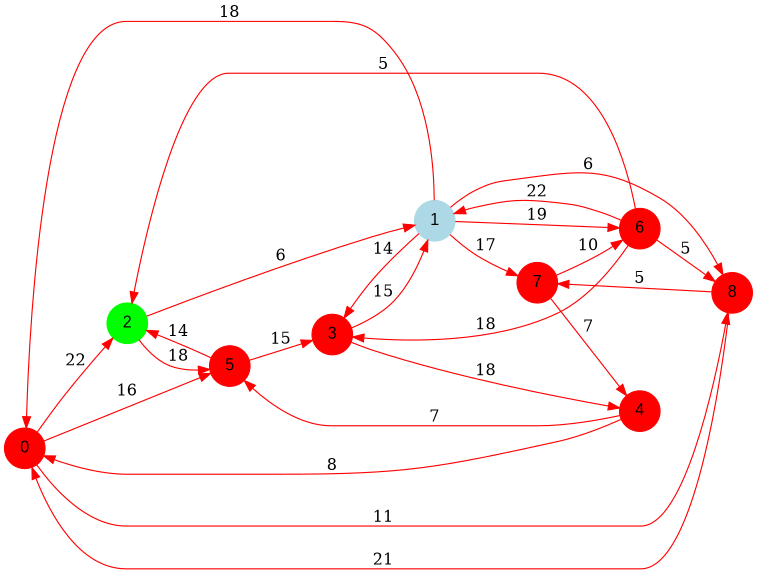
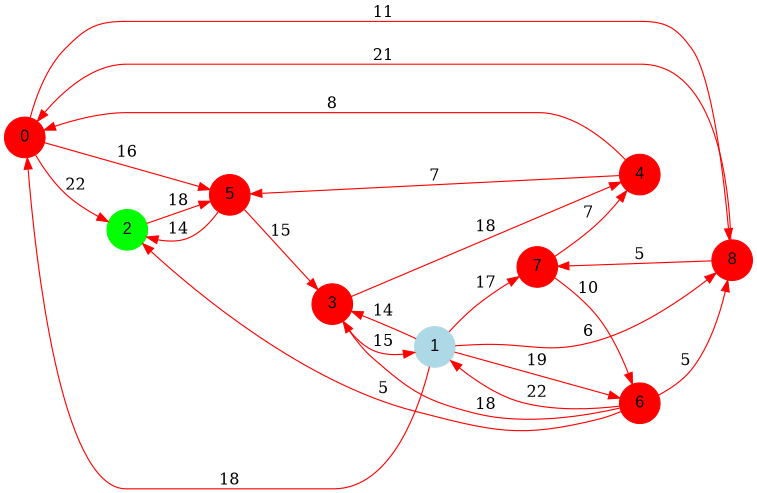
(274, 269) -> none
